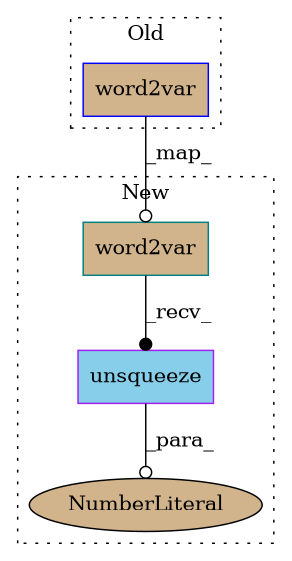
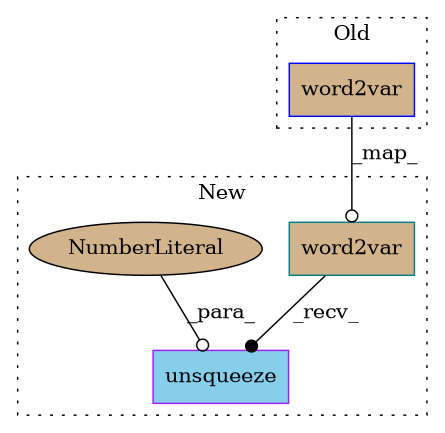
(146, 435) -> (180, 308)
